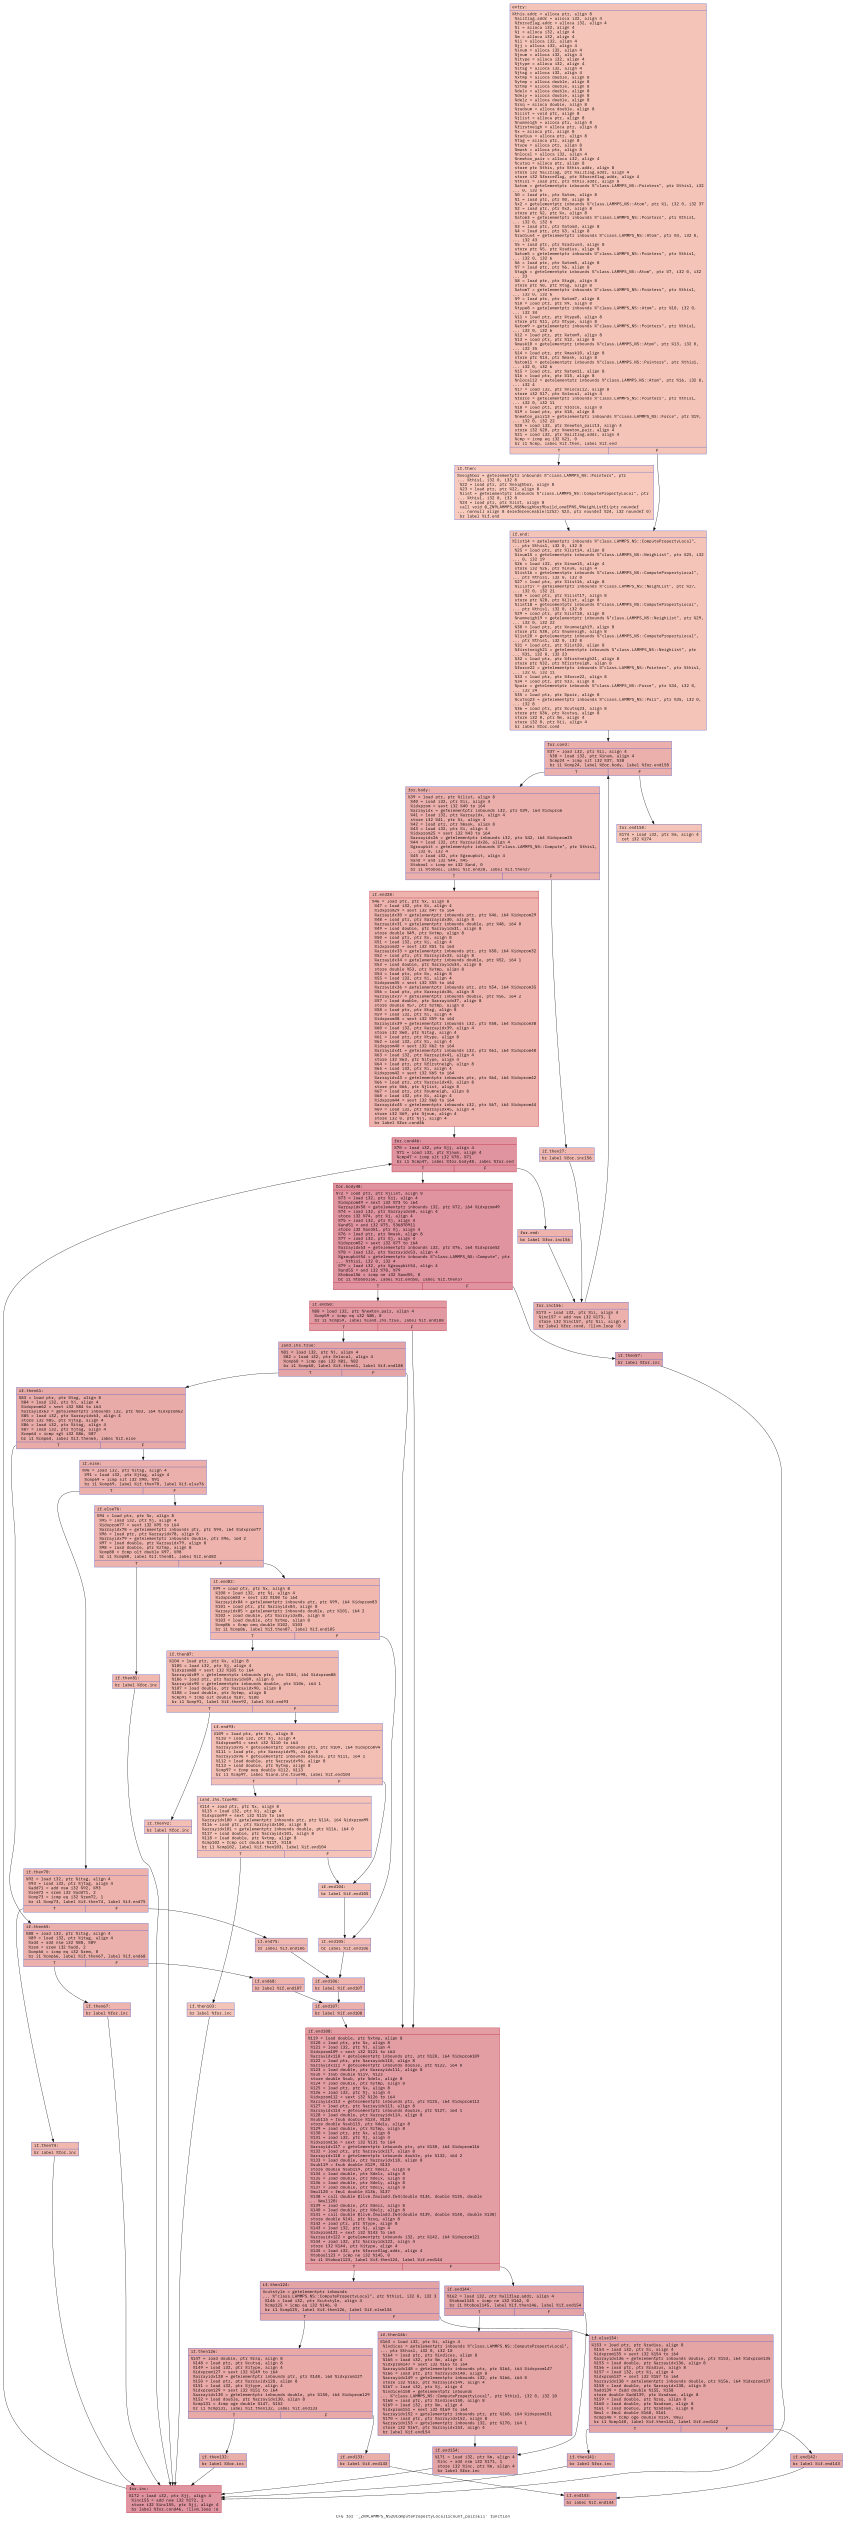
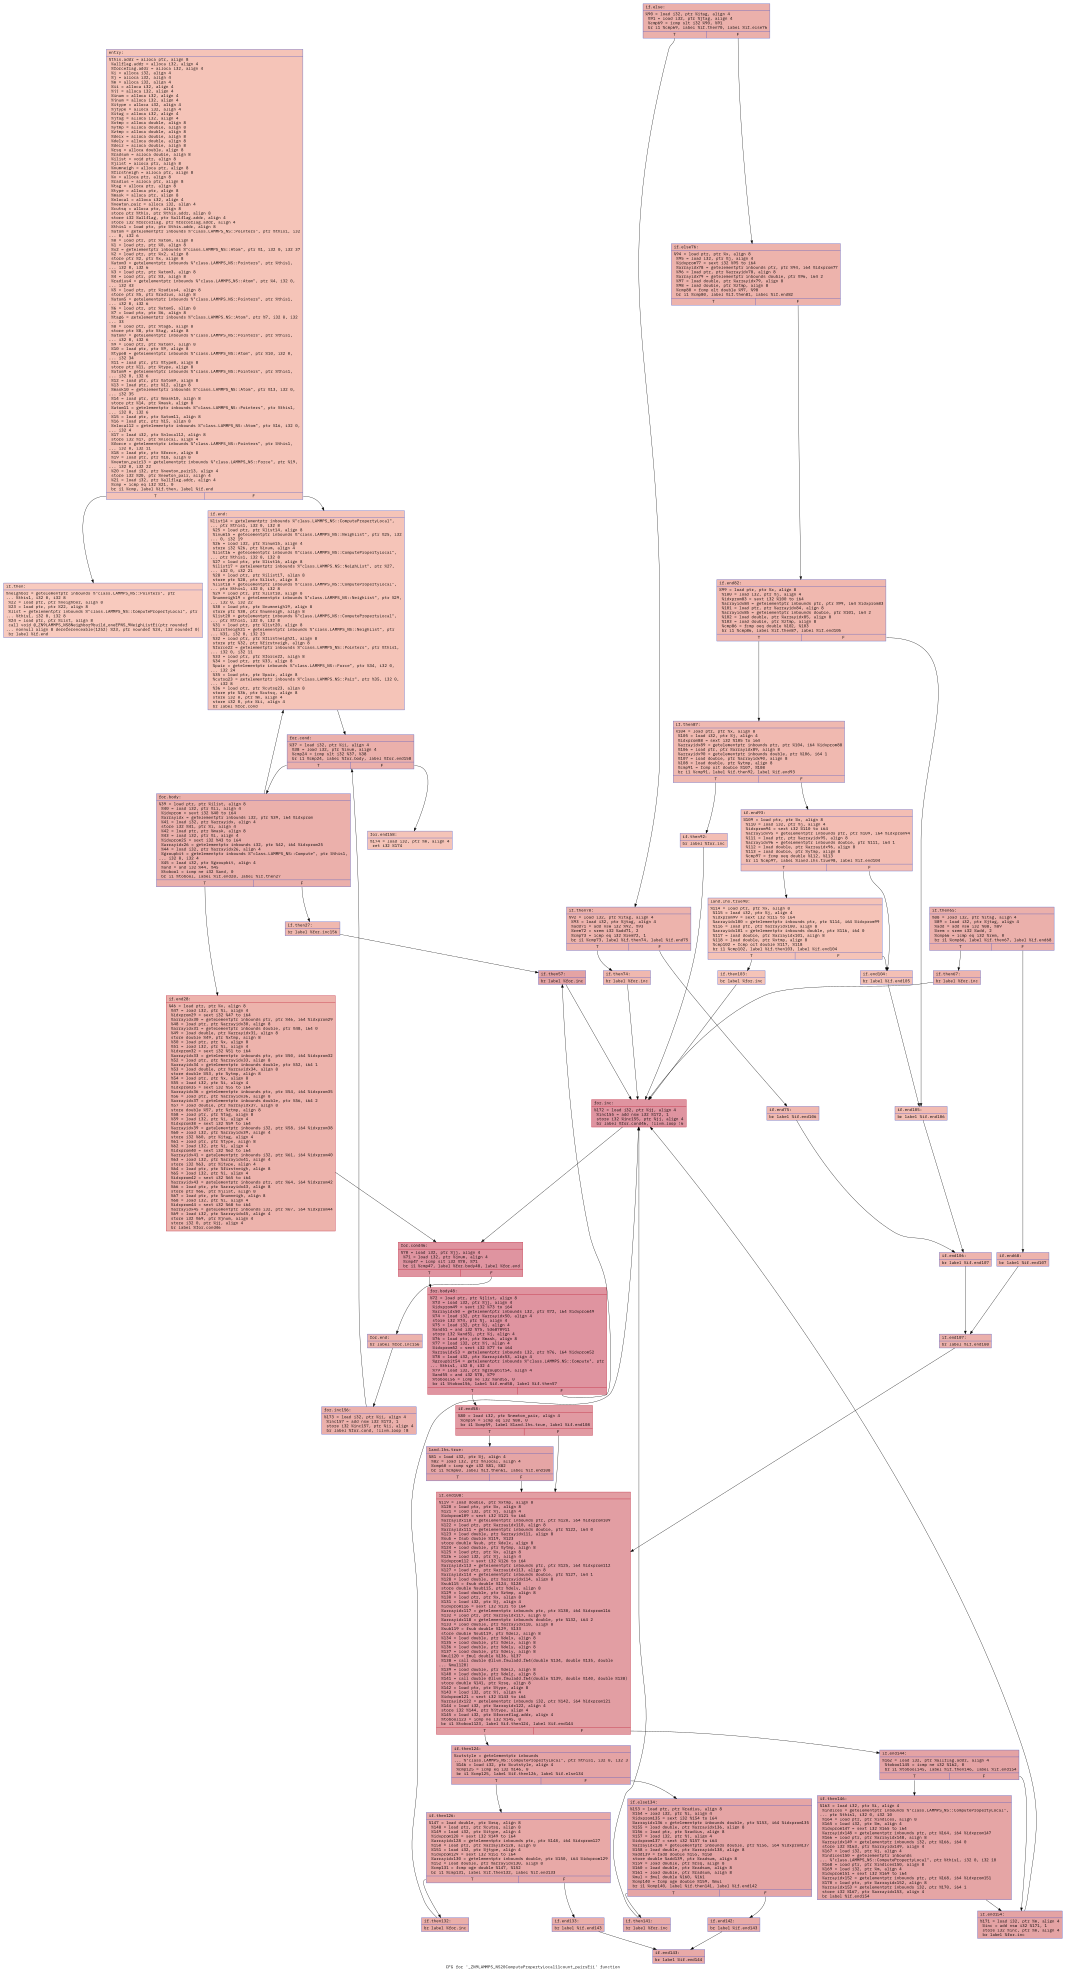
(566, 524) -> (273, 753)
(581, 1230) -> (438, 953)
(101, 1418) -> none
(136, 1682) -> none
(234, 2372) -> (472, 1836)
